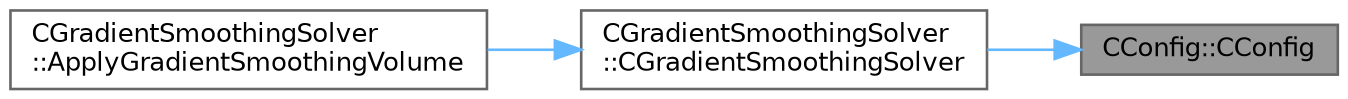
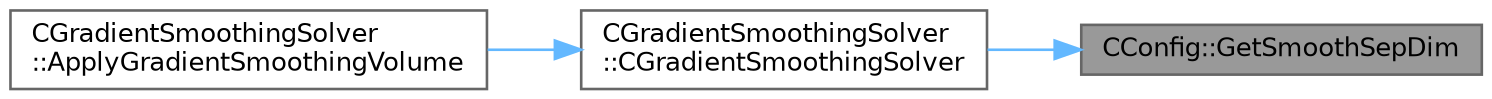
(1210, 50) -> (1282, 50)
